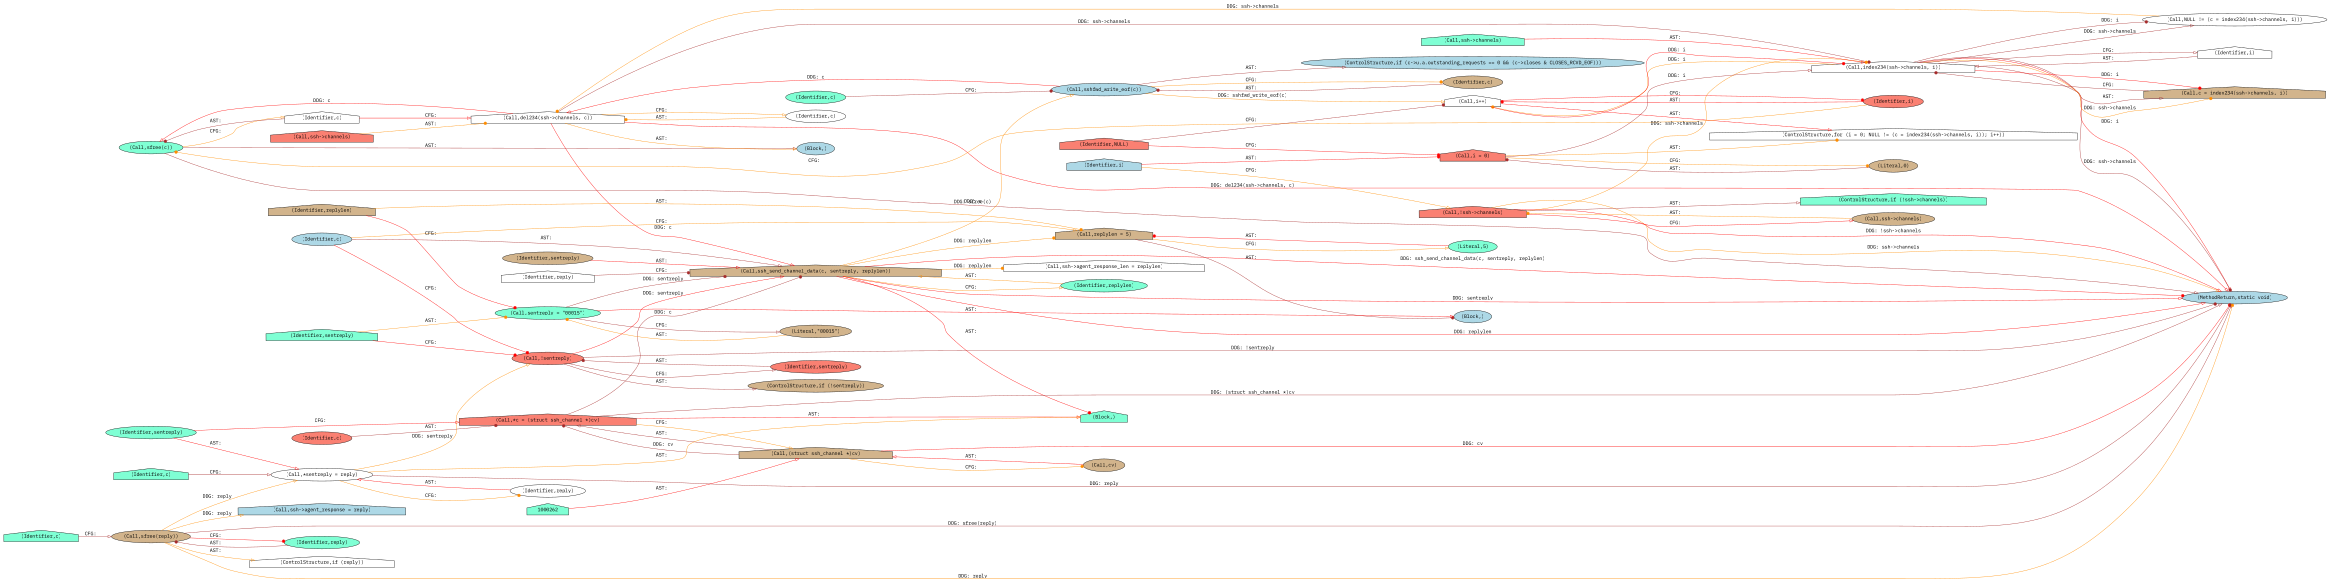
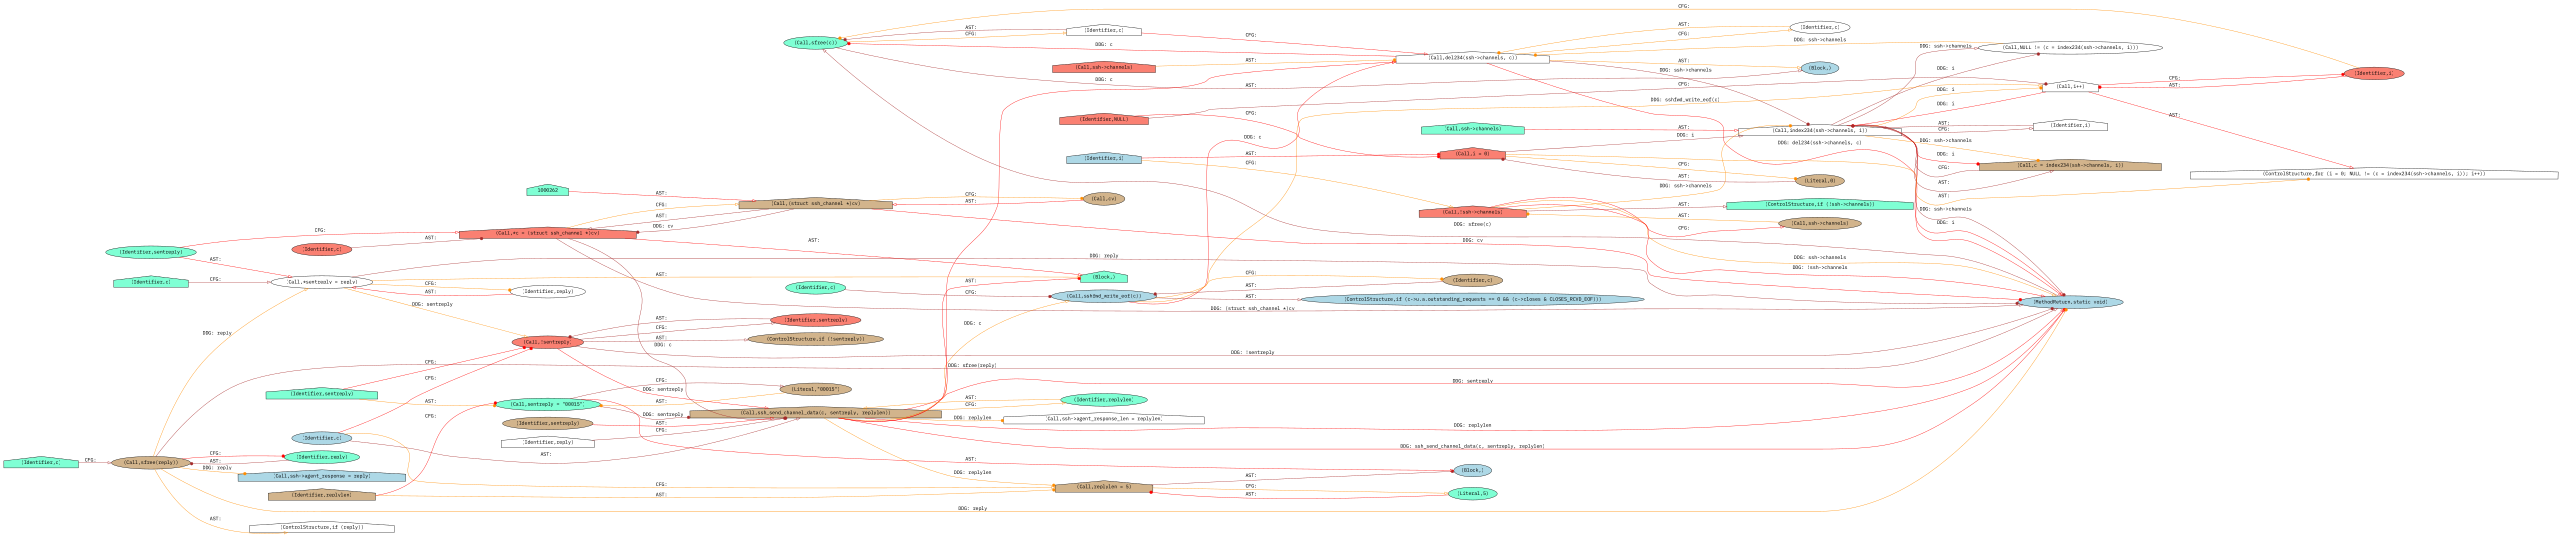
(334, 103) -> (1123, 50)
(1185, 216) -> (1423, 236)
(647, 232) -> (1001, 120)
(203, 521) -> (211, 471)
